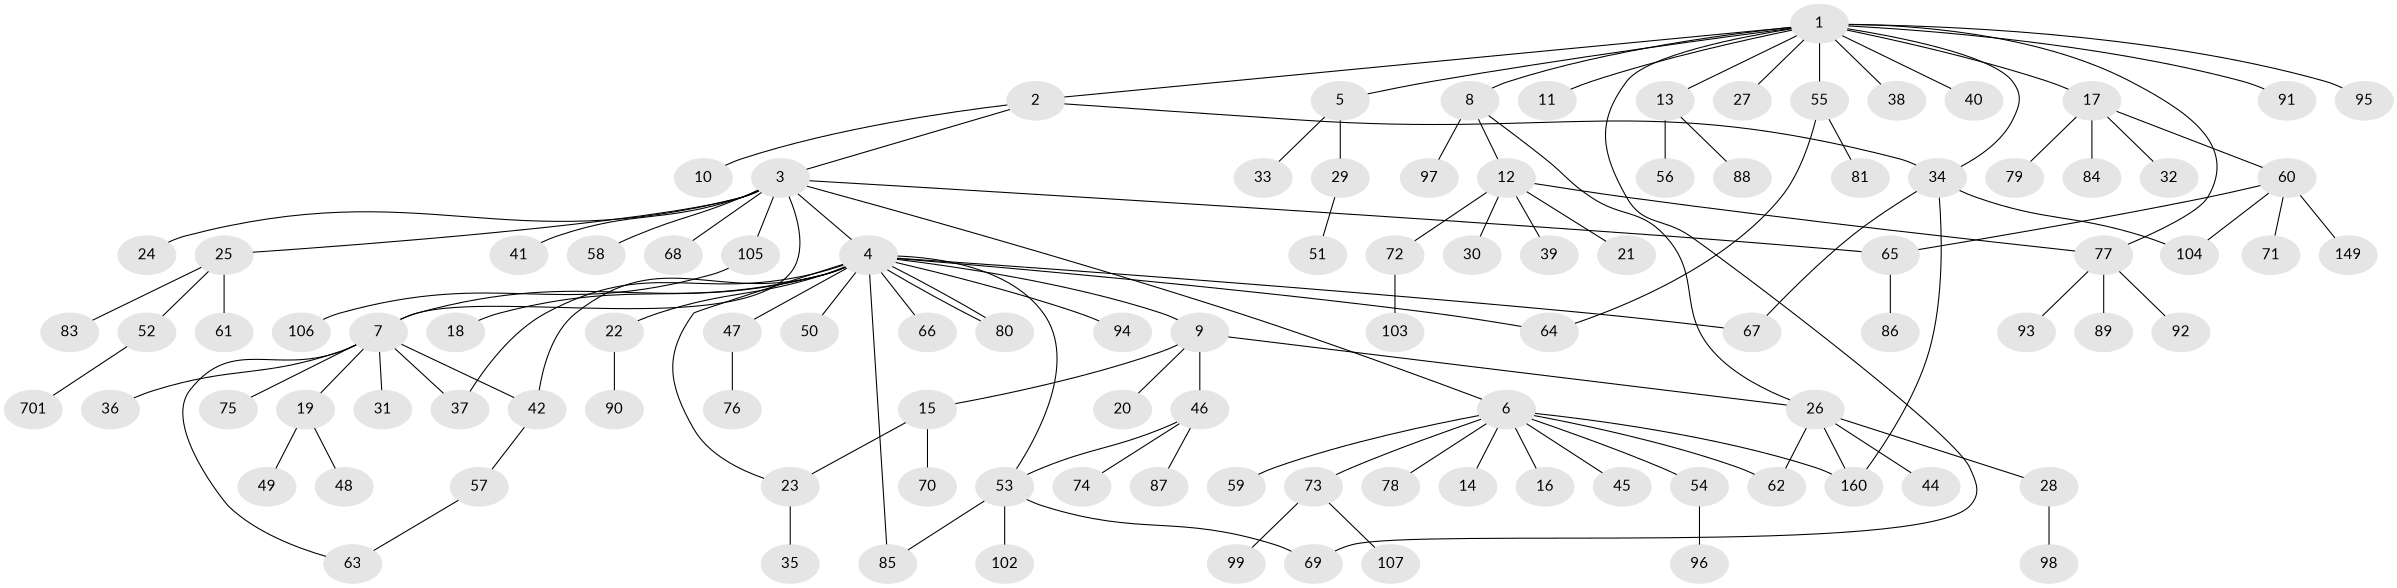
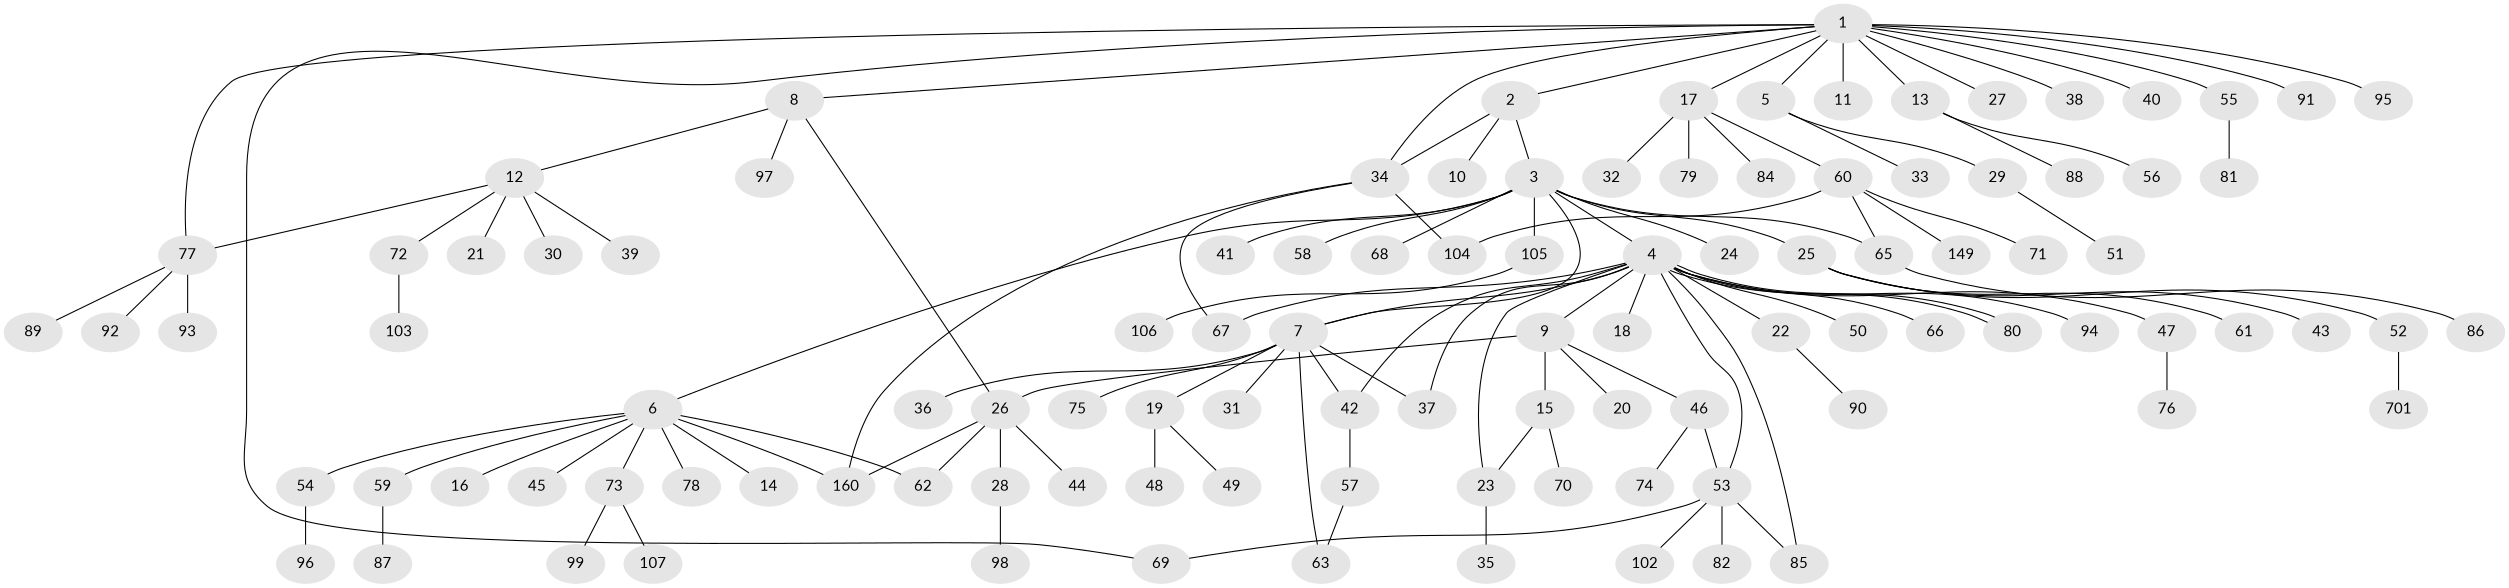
(70, 332) -> (2321, 332)
(1549, 332) -> none
(1179, 448) -> (383, 525)
none -> (1722, 564)
